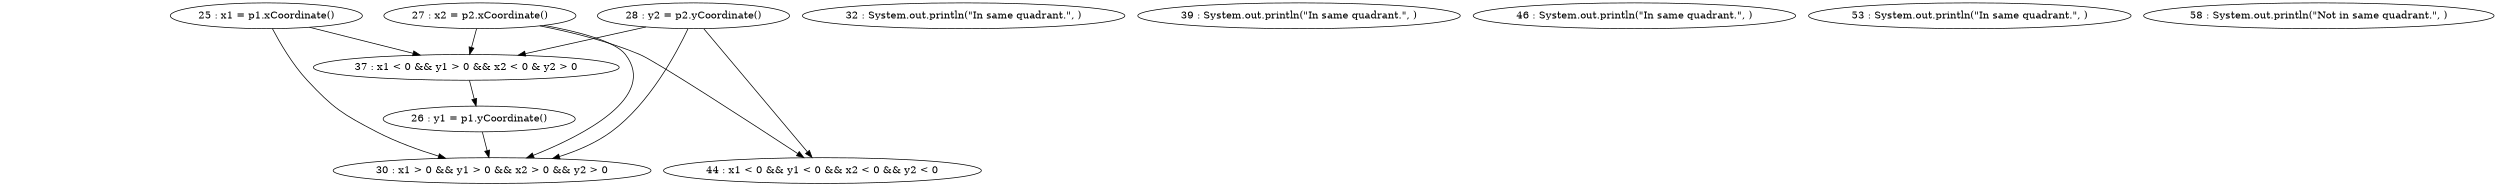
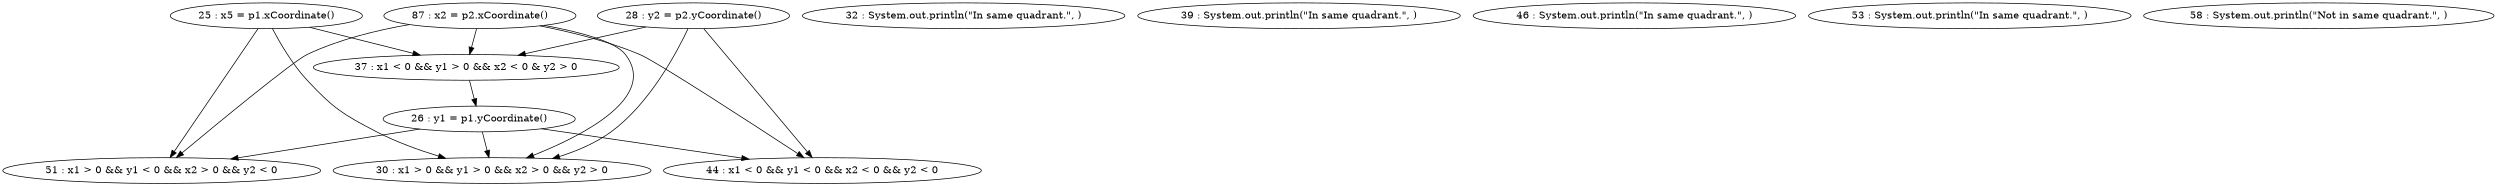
(266, 16) -> (266, 16)
(480, 16) -> (480, 16)
none -> (642, 143)
none -> (162, 171)
